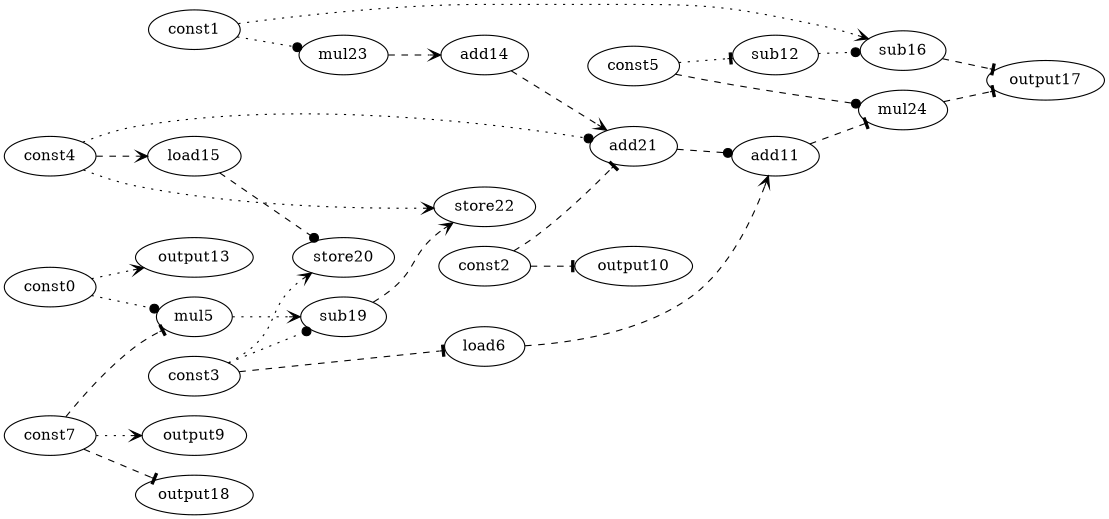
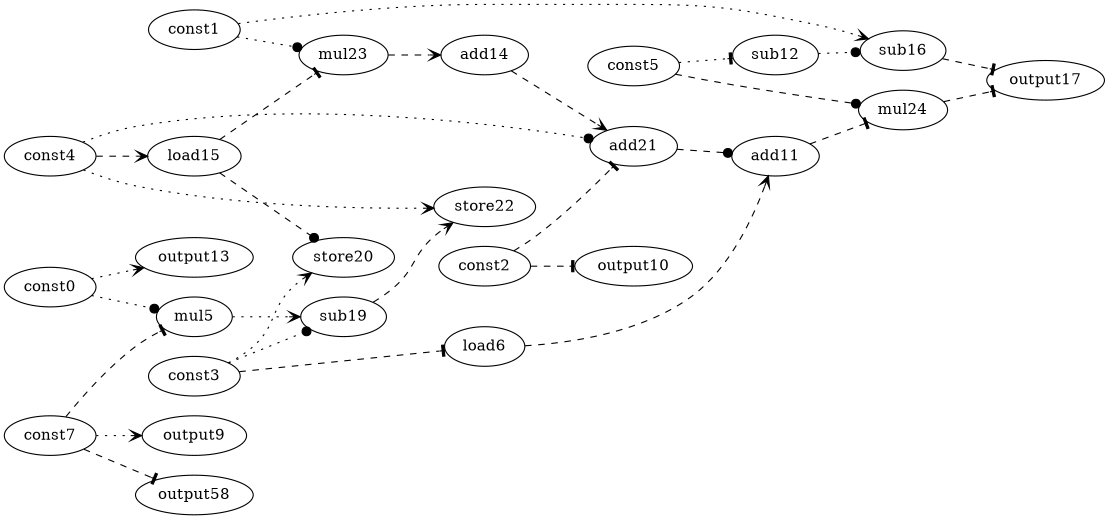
none -> (267, 107)
(194, 495) -> (194, 495)
